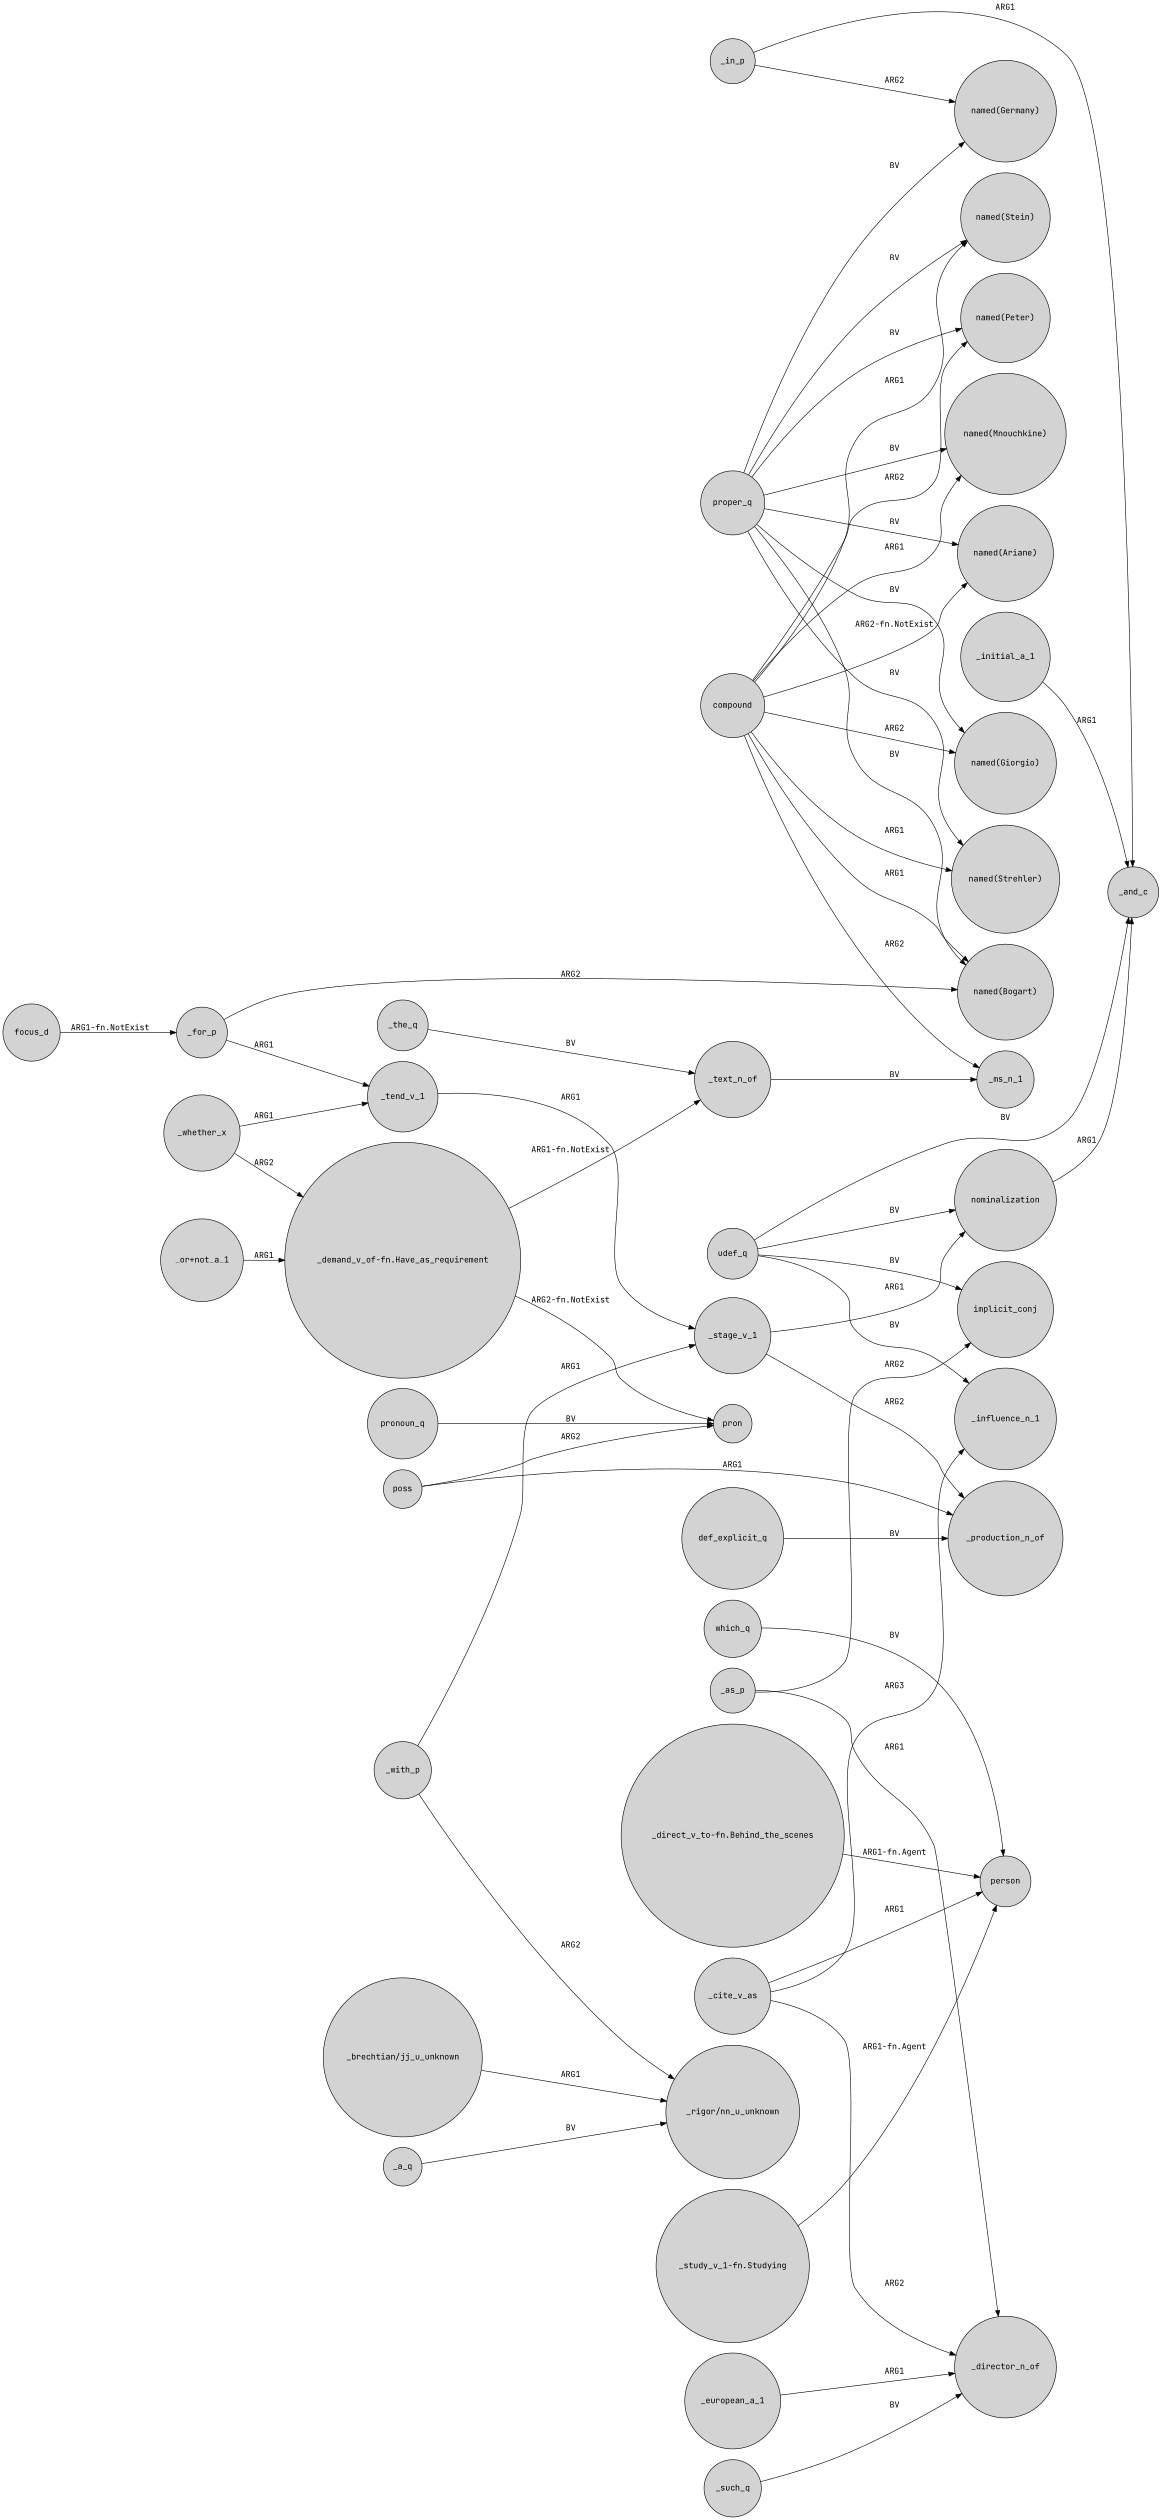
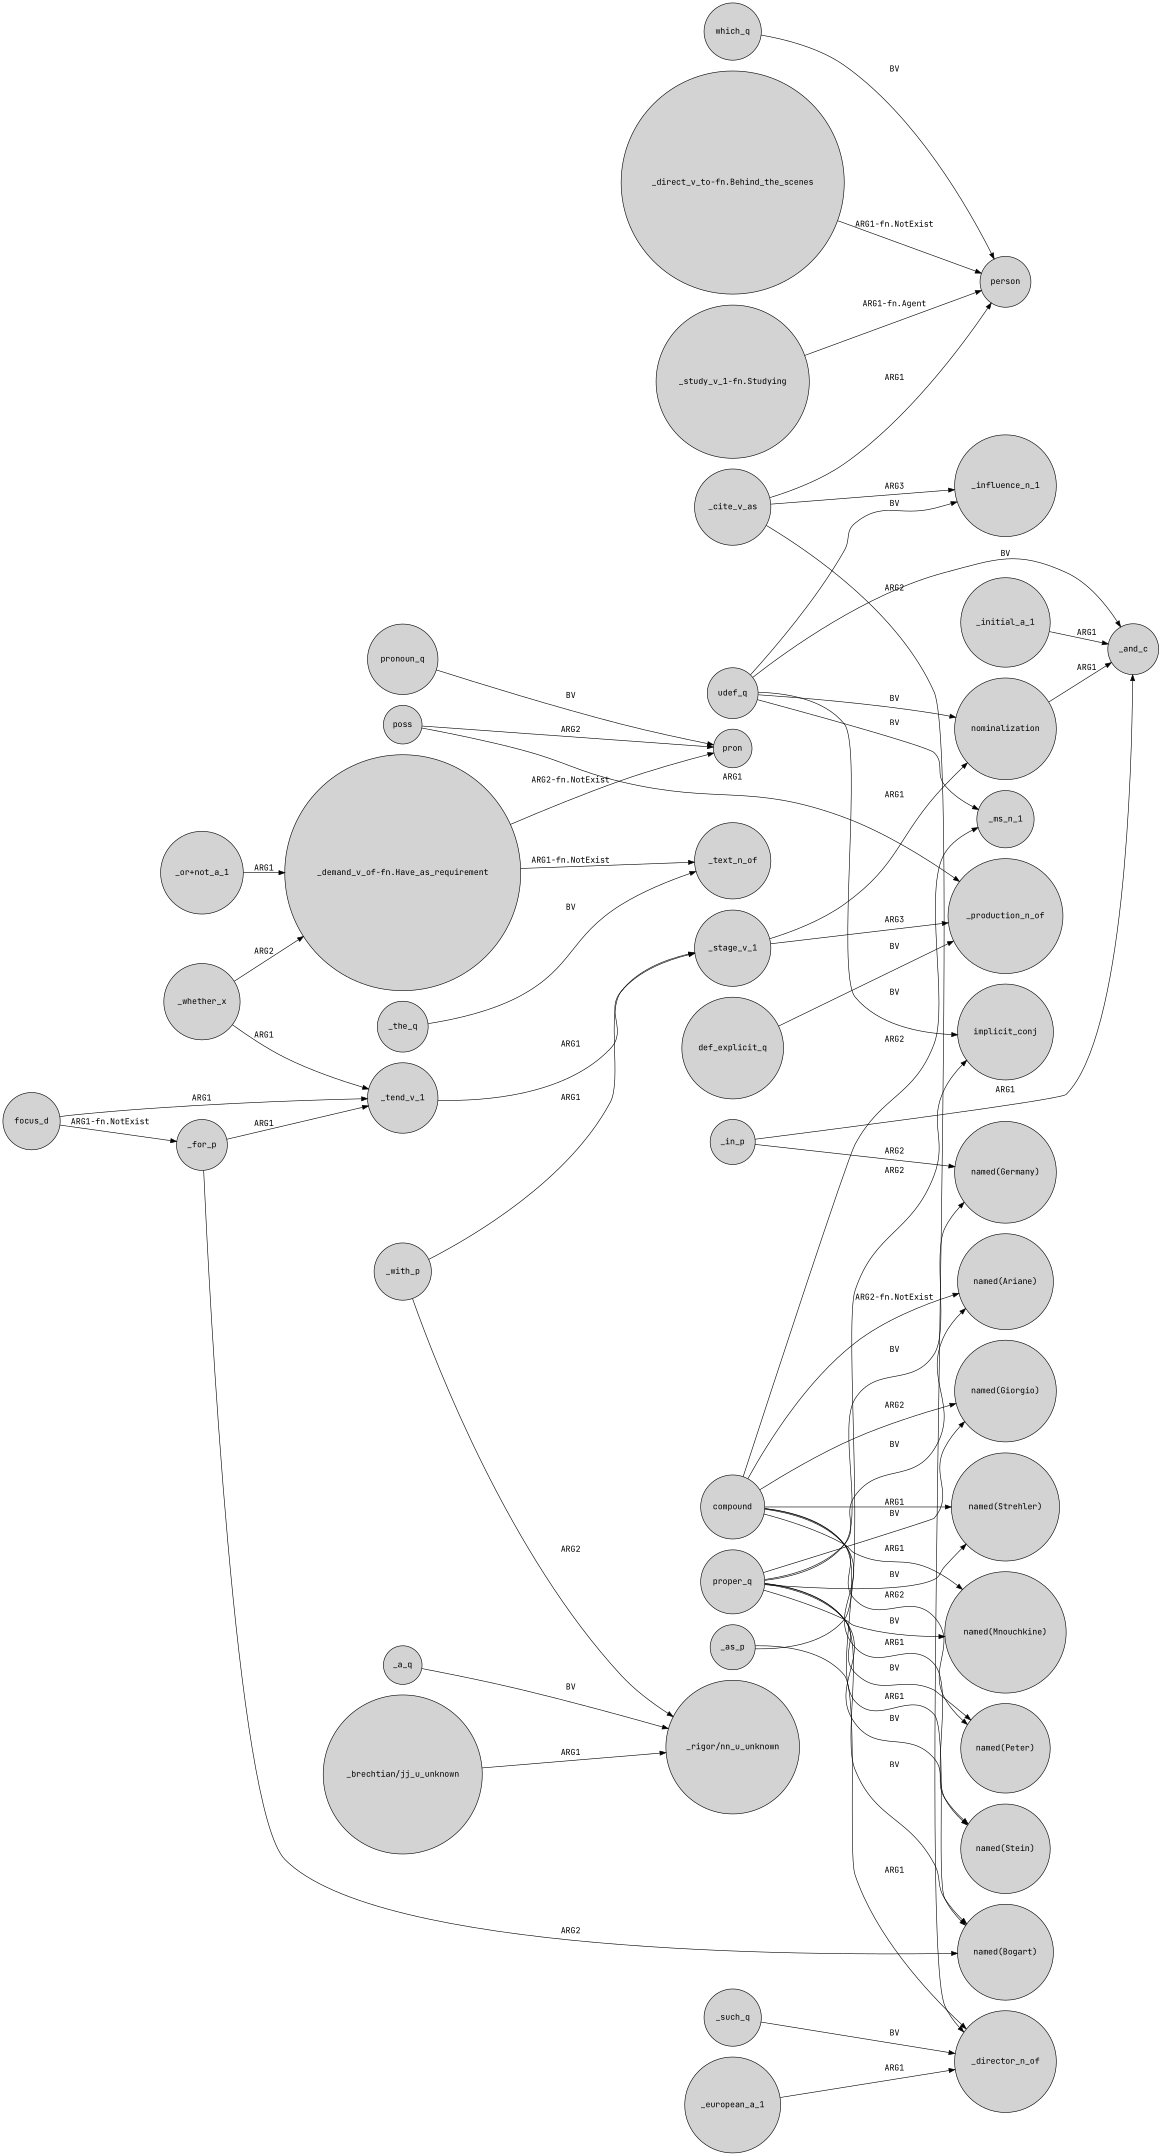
(871, 1080) -> (880, 734)
none -> (210, 1105)
(895, 1402) -> (895, 920)
(895, 1853) -> (895, 224)
